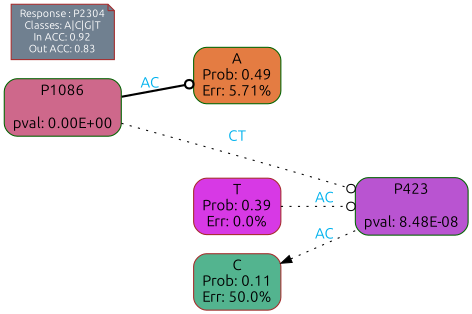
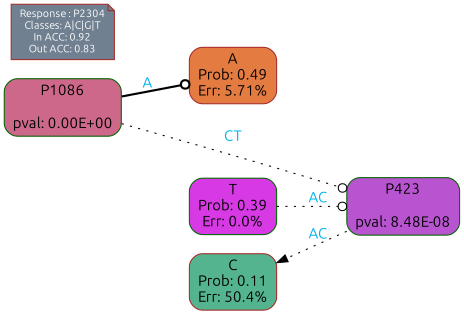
(237, 76) -> (233, 76)
(150, 84) -> (148, 84)
(237, 206) -> (233, 206)
(237, 282) -> (233, 282)
